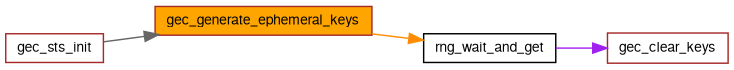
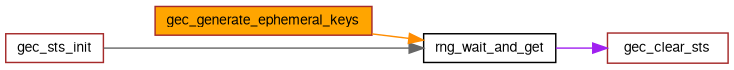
(124, 39) -> (256, 48)
(668, 48) -> (668, 48)
